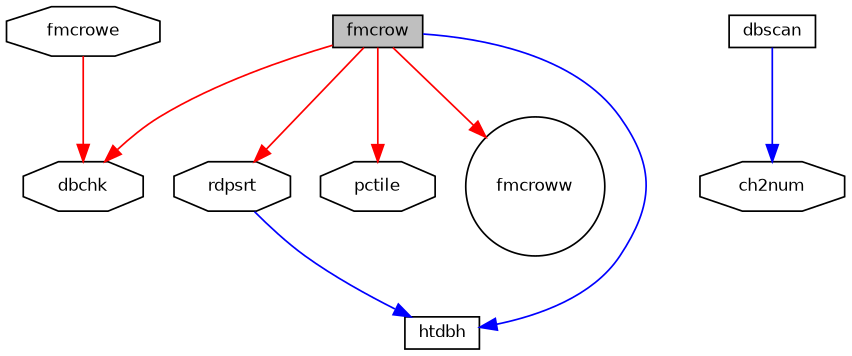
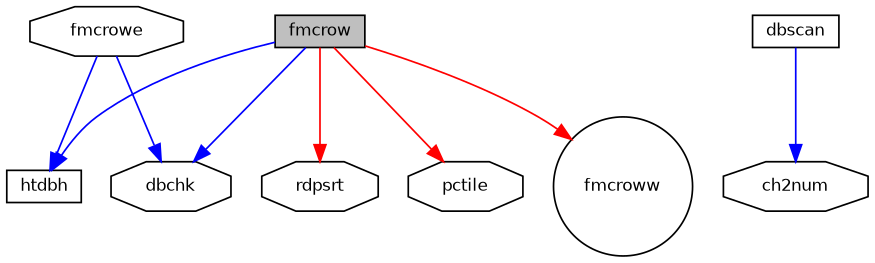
(219, 86) -> (256, 98)
(83, 100) -> (137, 105)
(320, 266) -> (77, 105)
